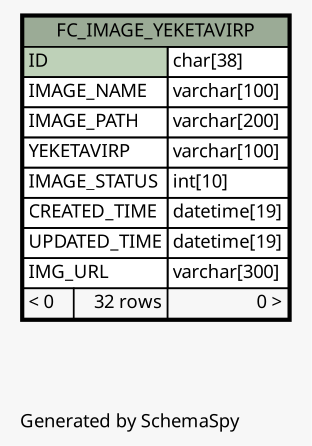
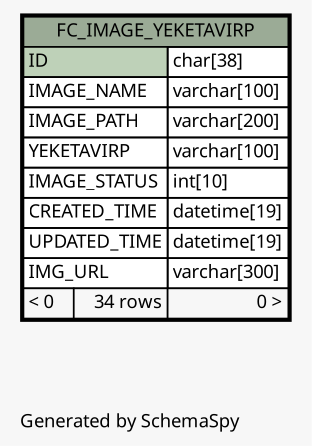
(128, 303) -> (128, 303)
